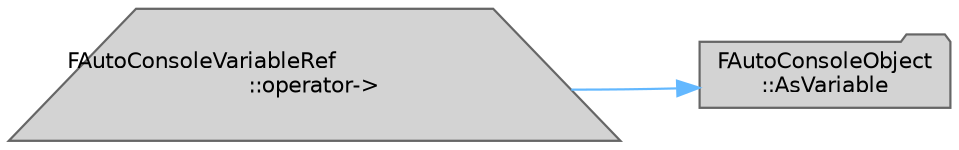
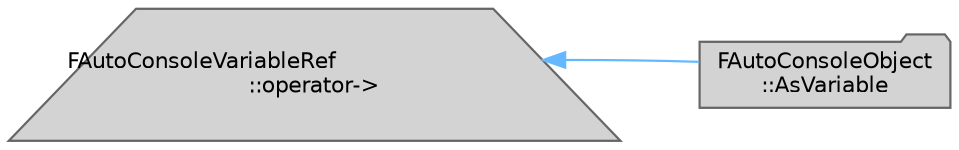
(624, 89) -> (632, 60)
